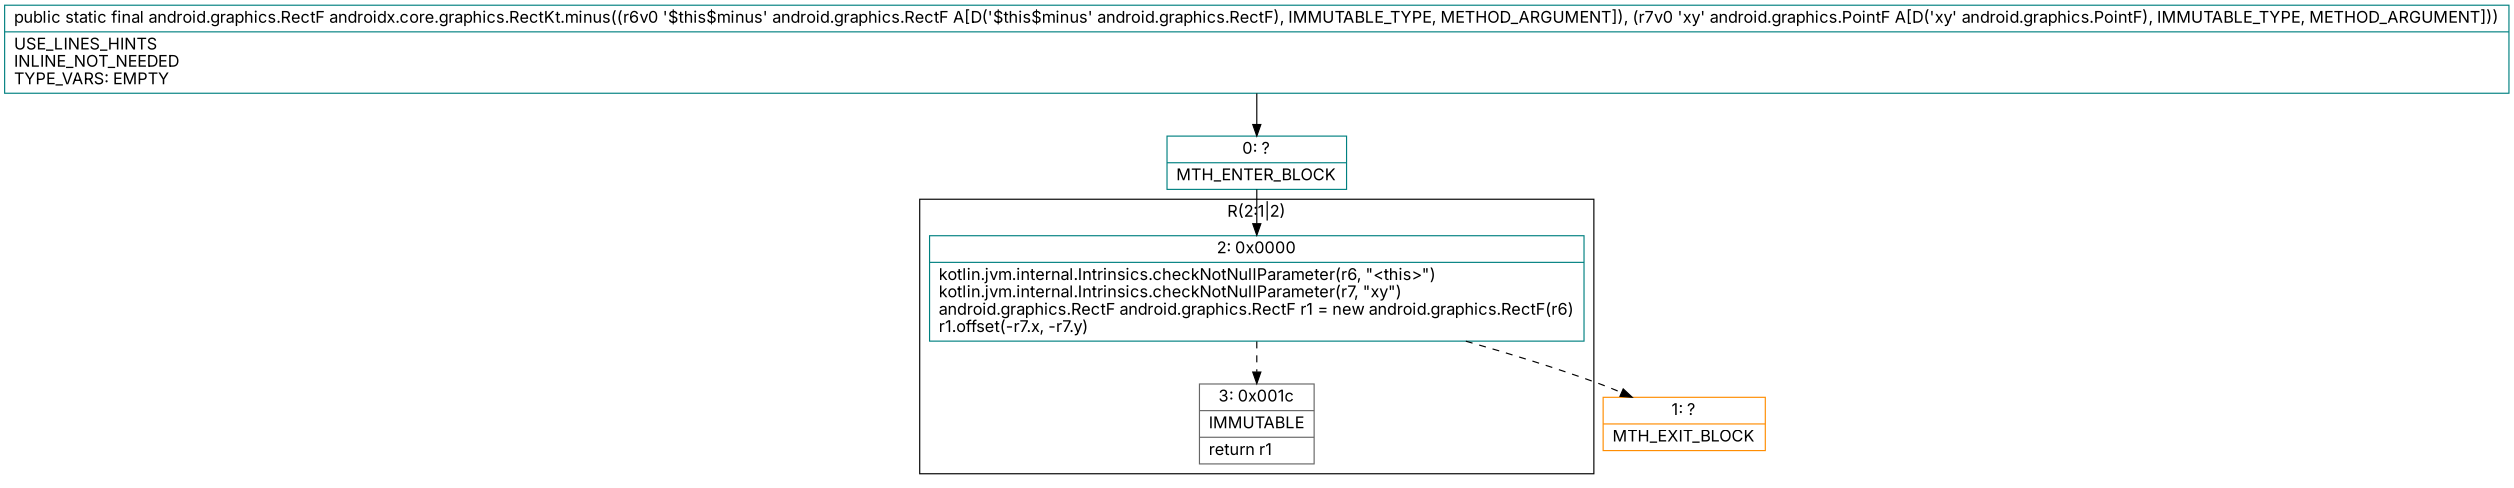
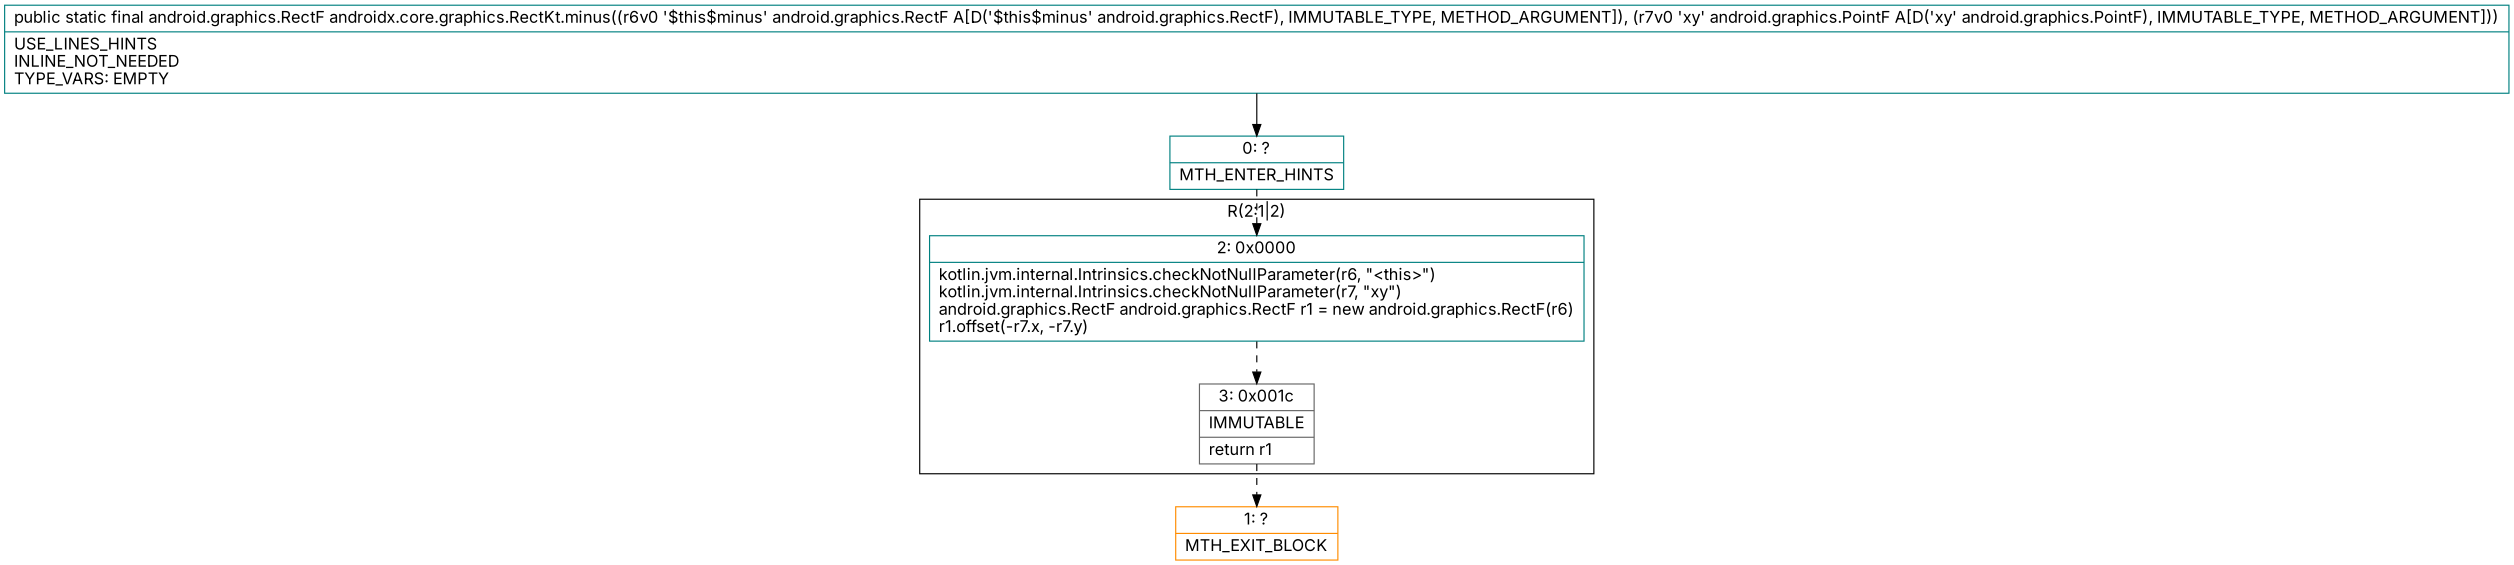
(1257, 175) -> (1257, 175)
(1257, 207) -> (1257, 207)
(1544, 365) -> (1257, 481)
